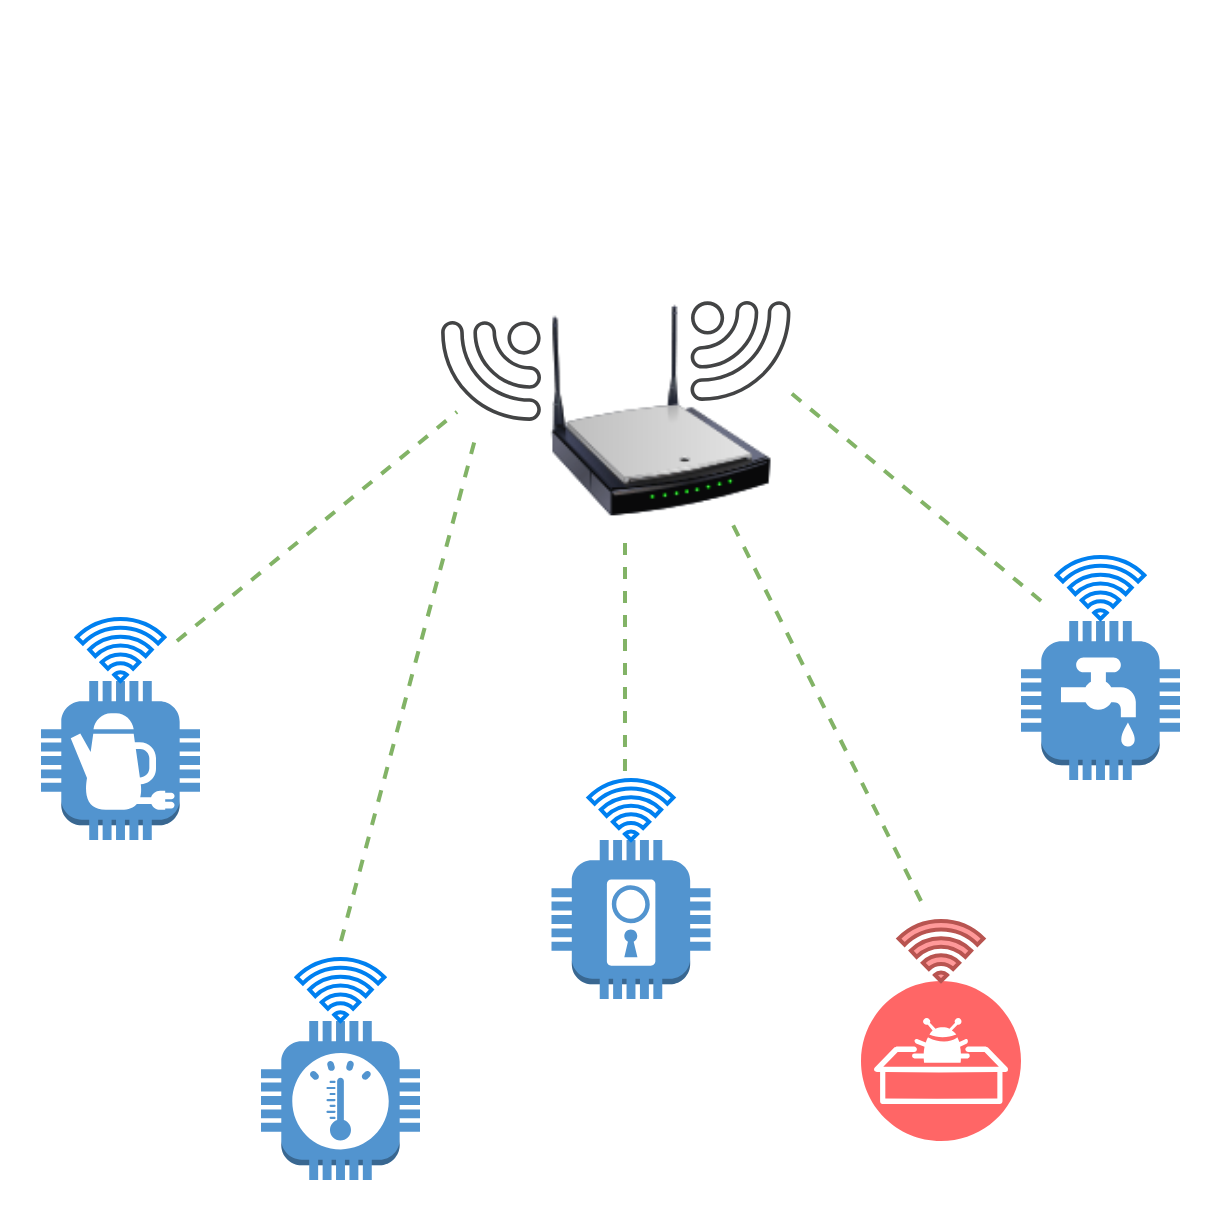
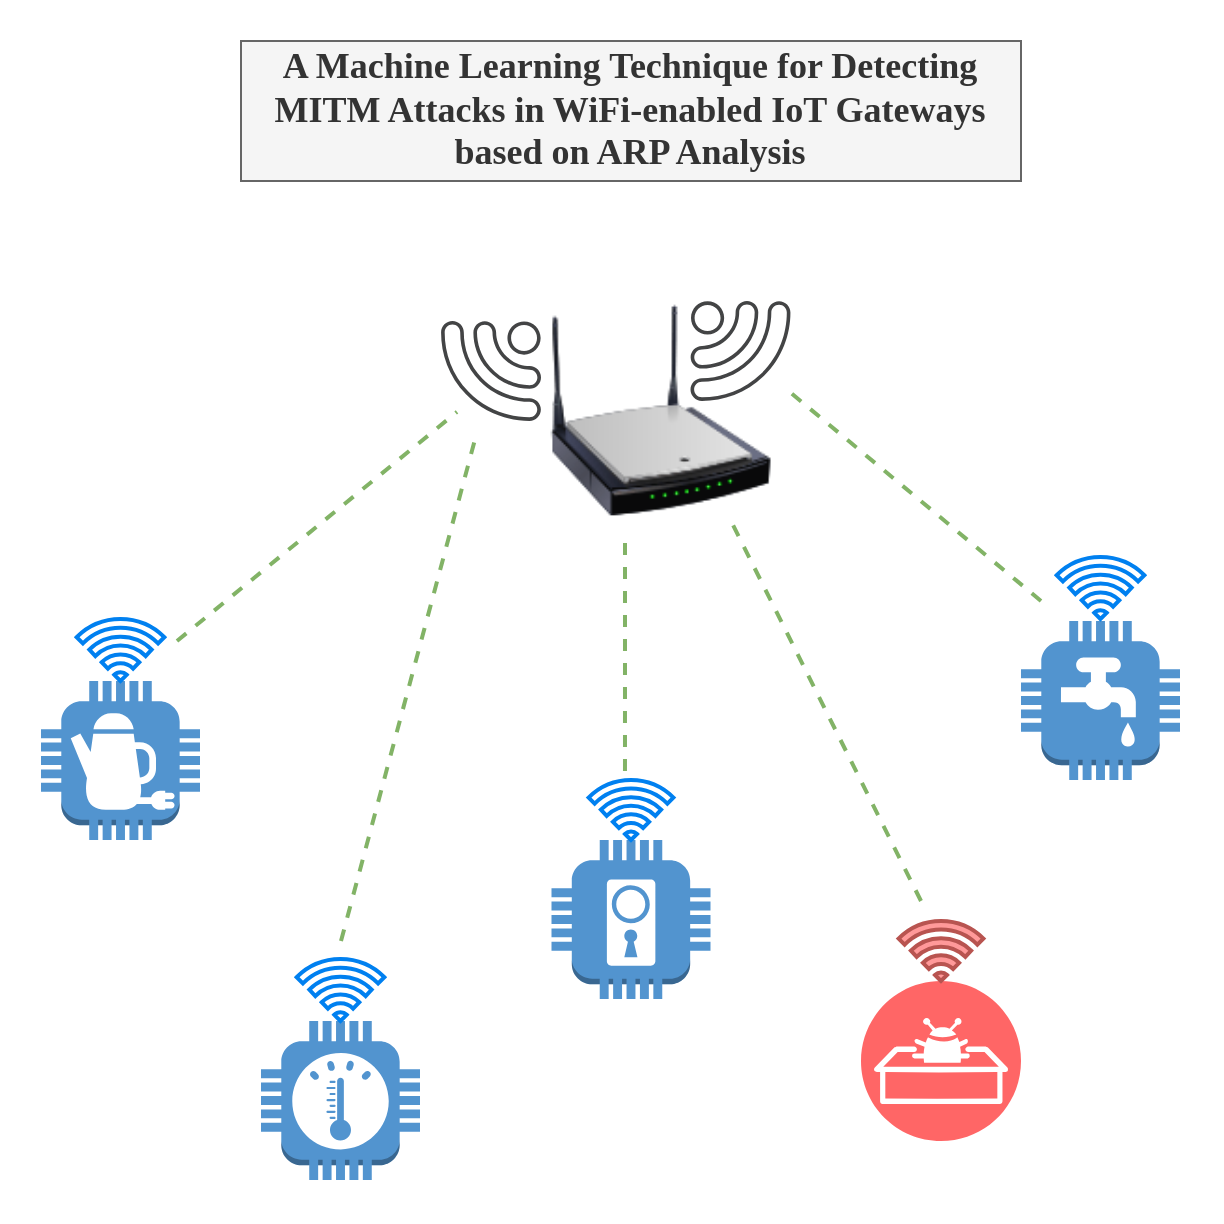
none -> (631, 111)
